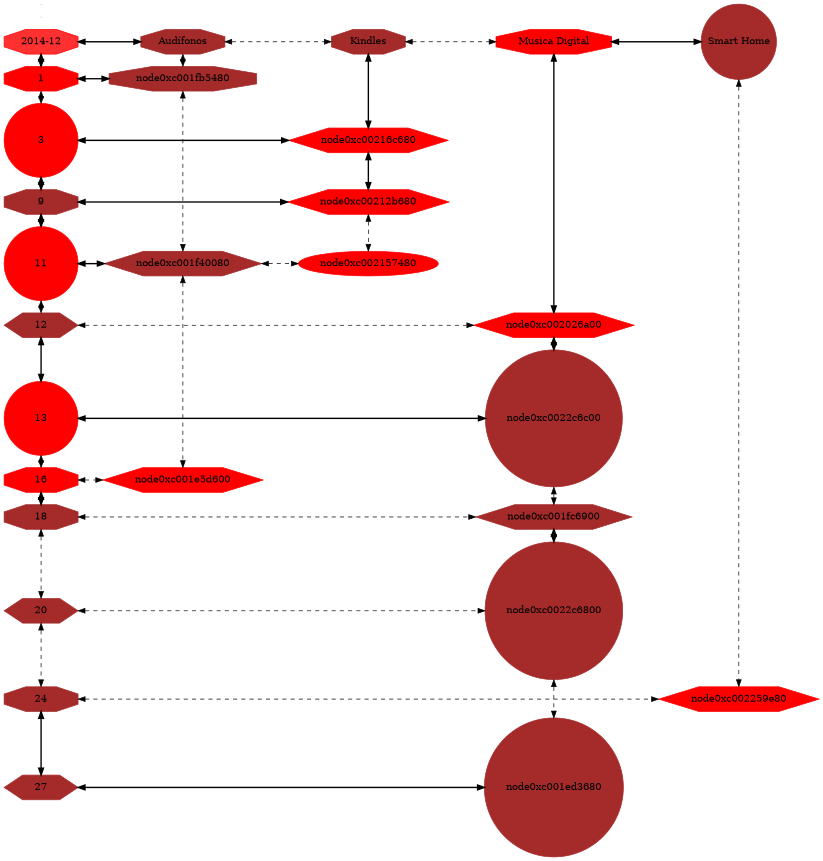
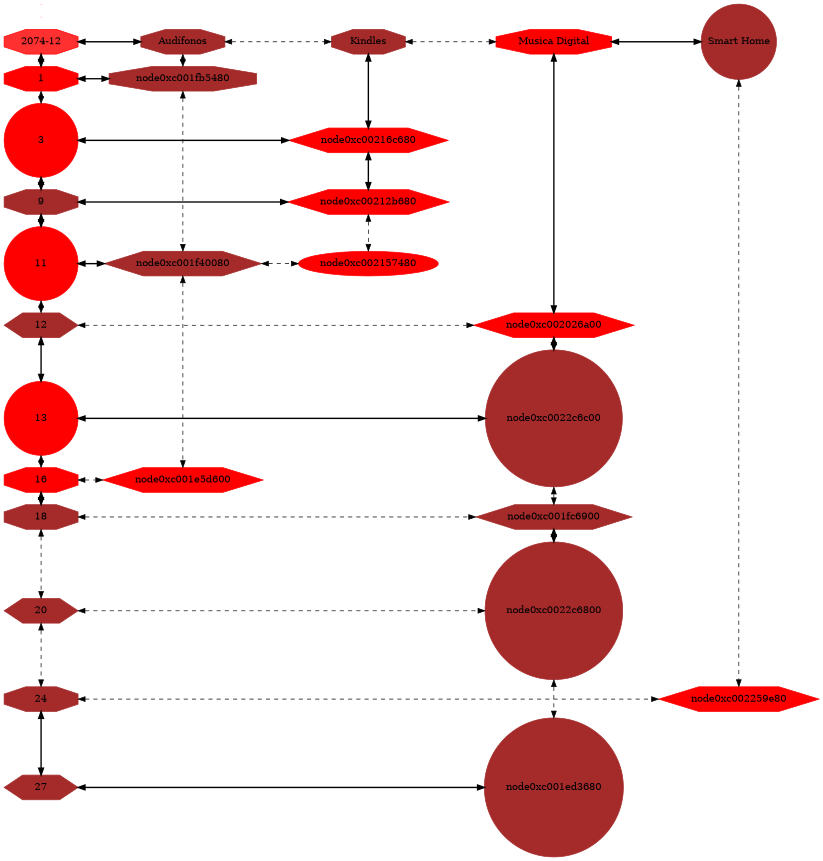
(41, 42) -> (41, 42)
